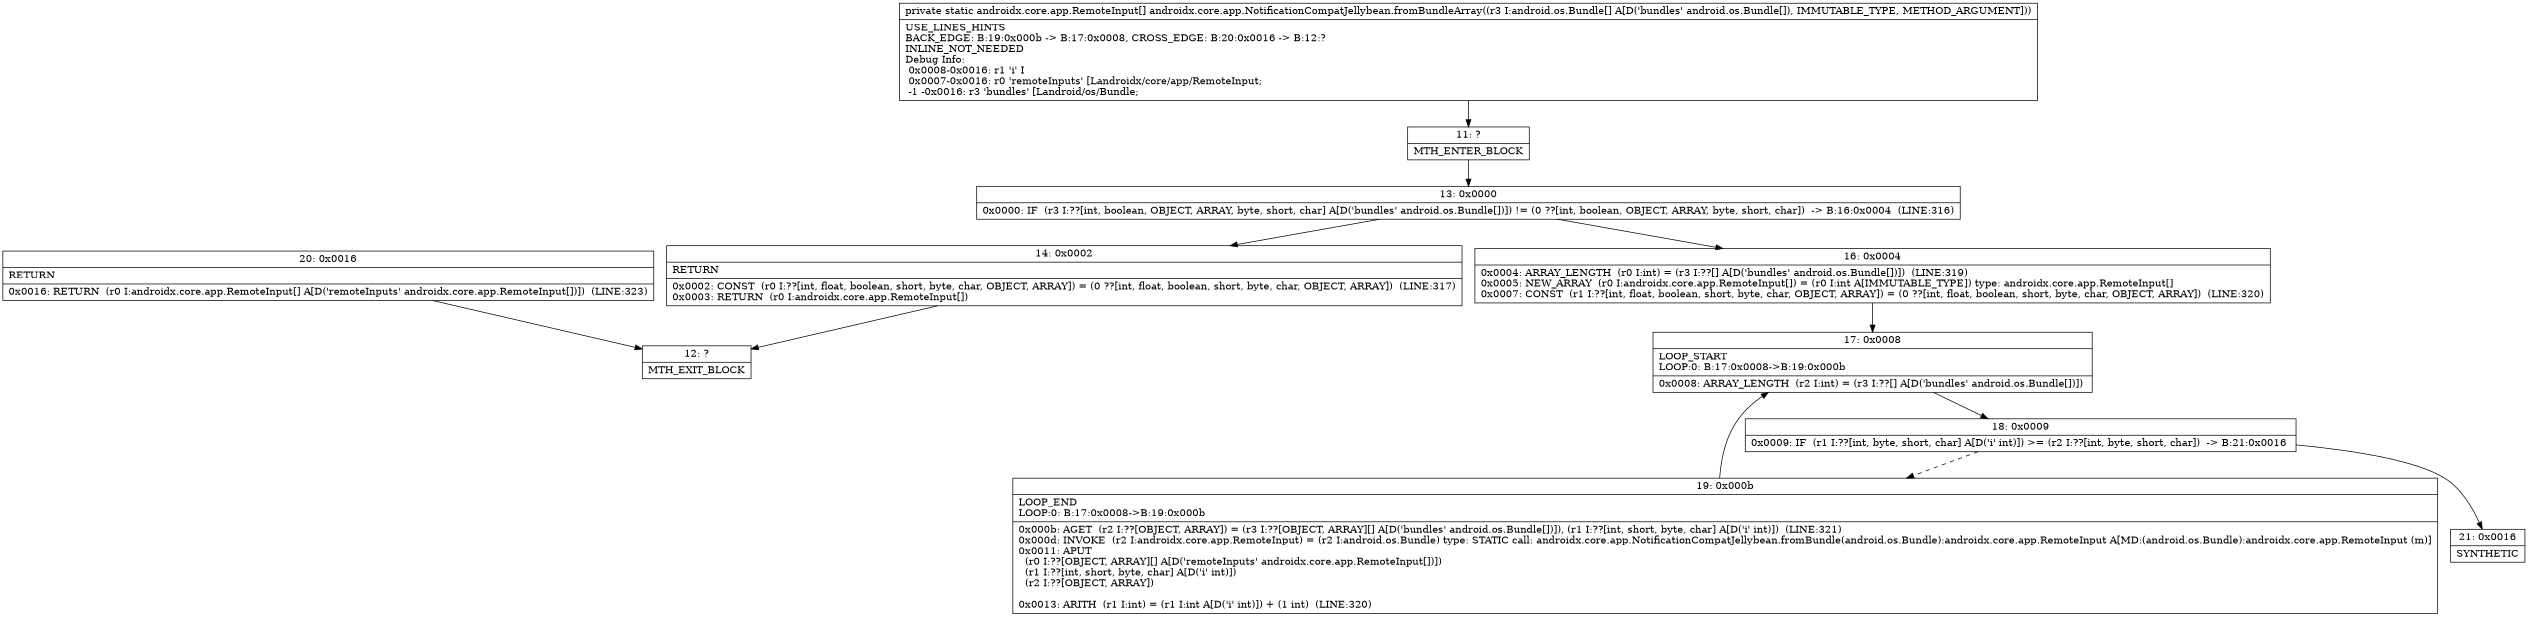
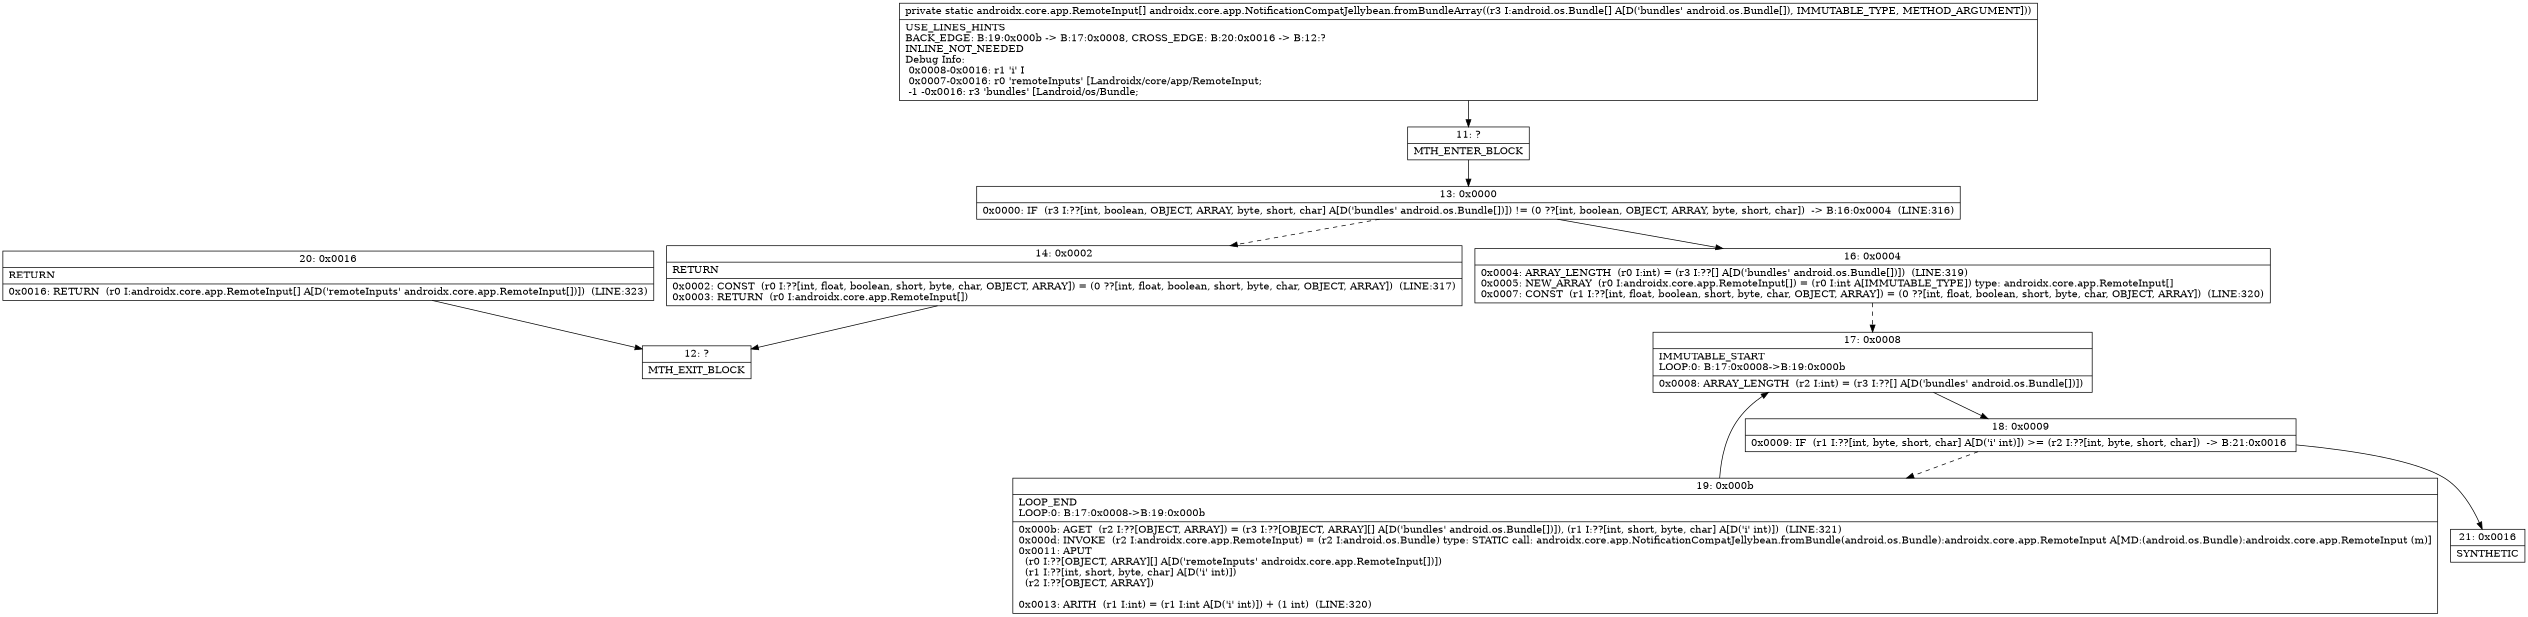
(1308, 232) -> (1308, 232)
(1873, 314) -> (1873, 314)
(1693, 357) -> (1712, 357)
